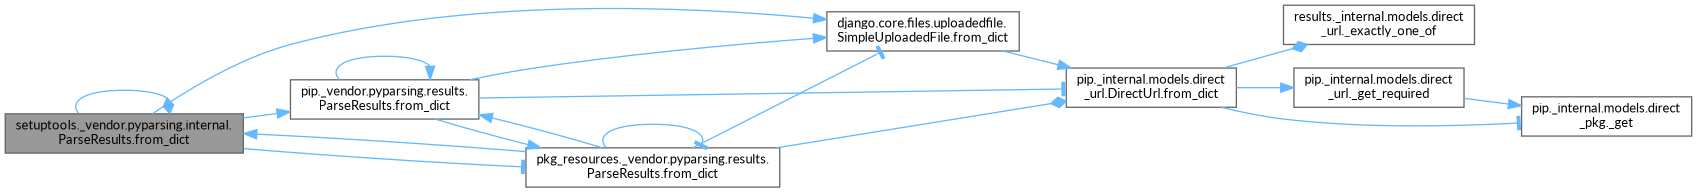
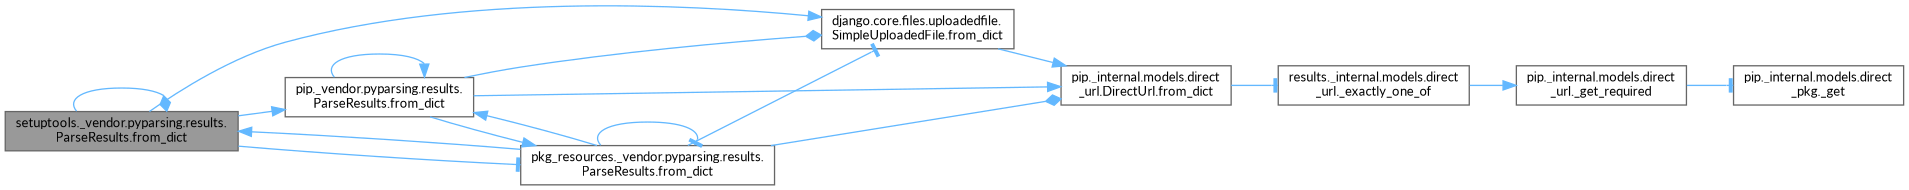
(641, 54) -> (634, 52)
(1258, 58) -> (1251, 85)
(1258, 88) -> (1486, 85)
(769, 94) -> (760, 91)
(1486, 101) -> (1707, 85)
(1367, 125) -> none
(124, 133) -> (122, 131)
